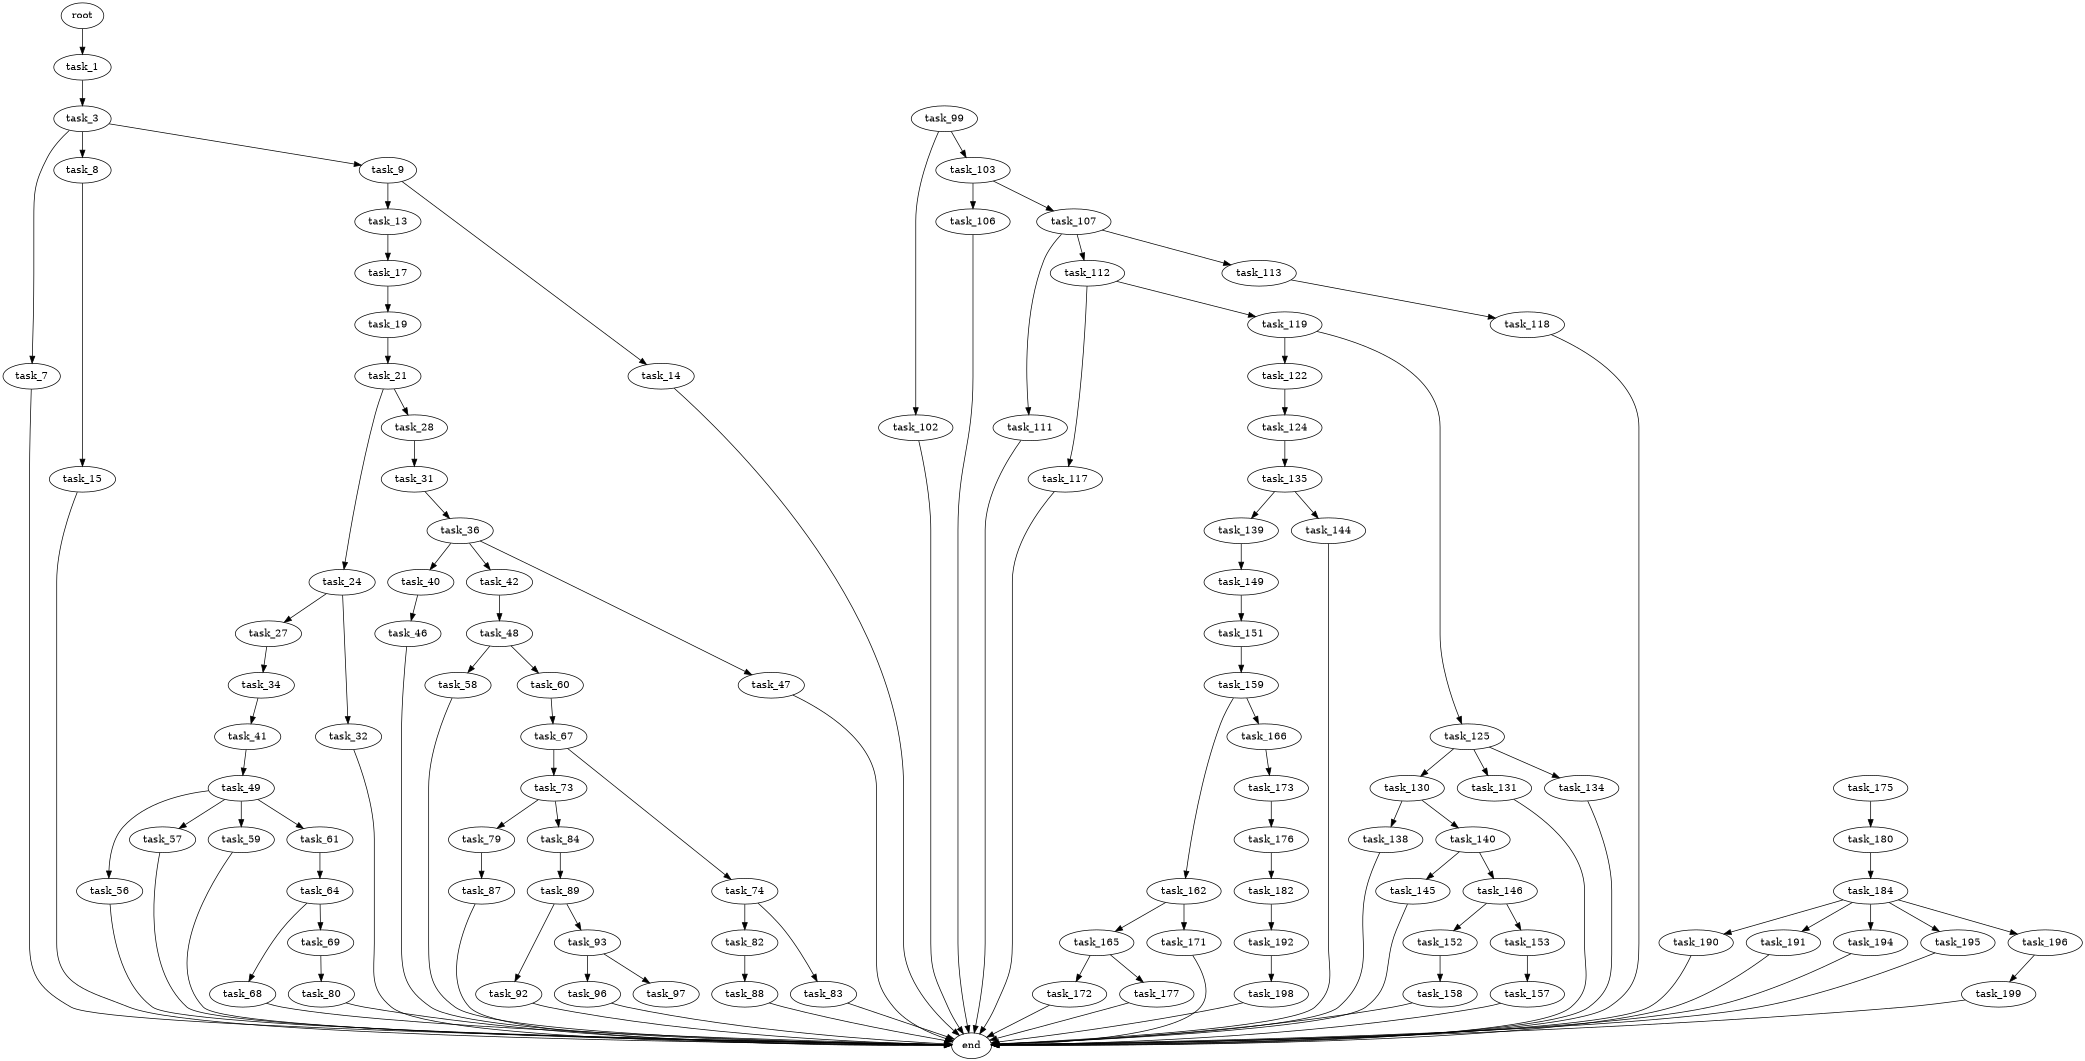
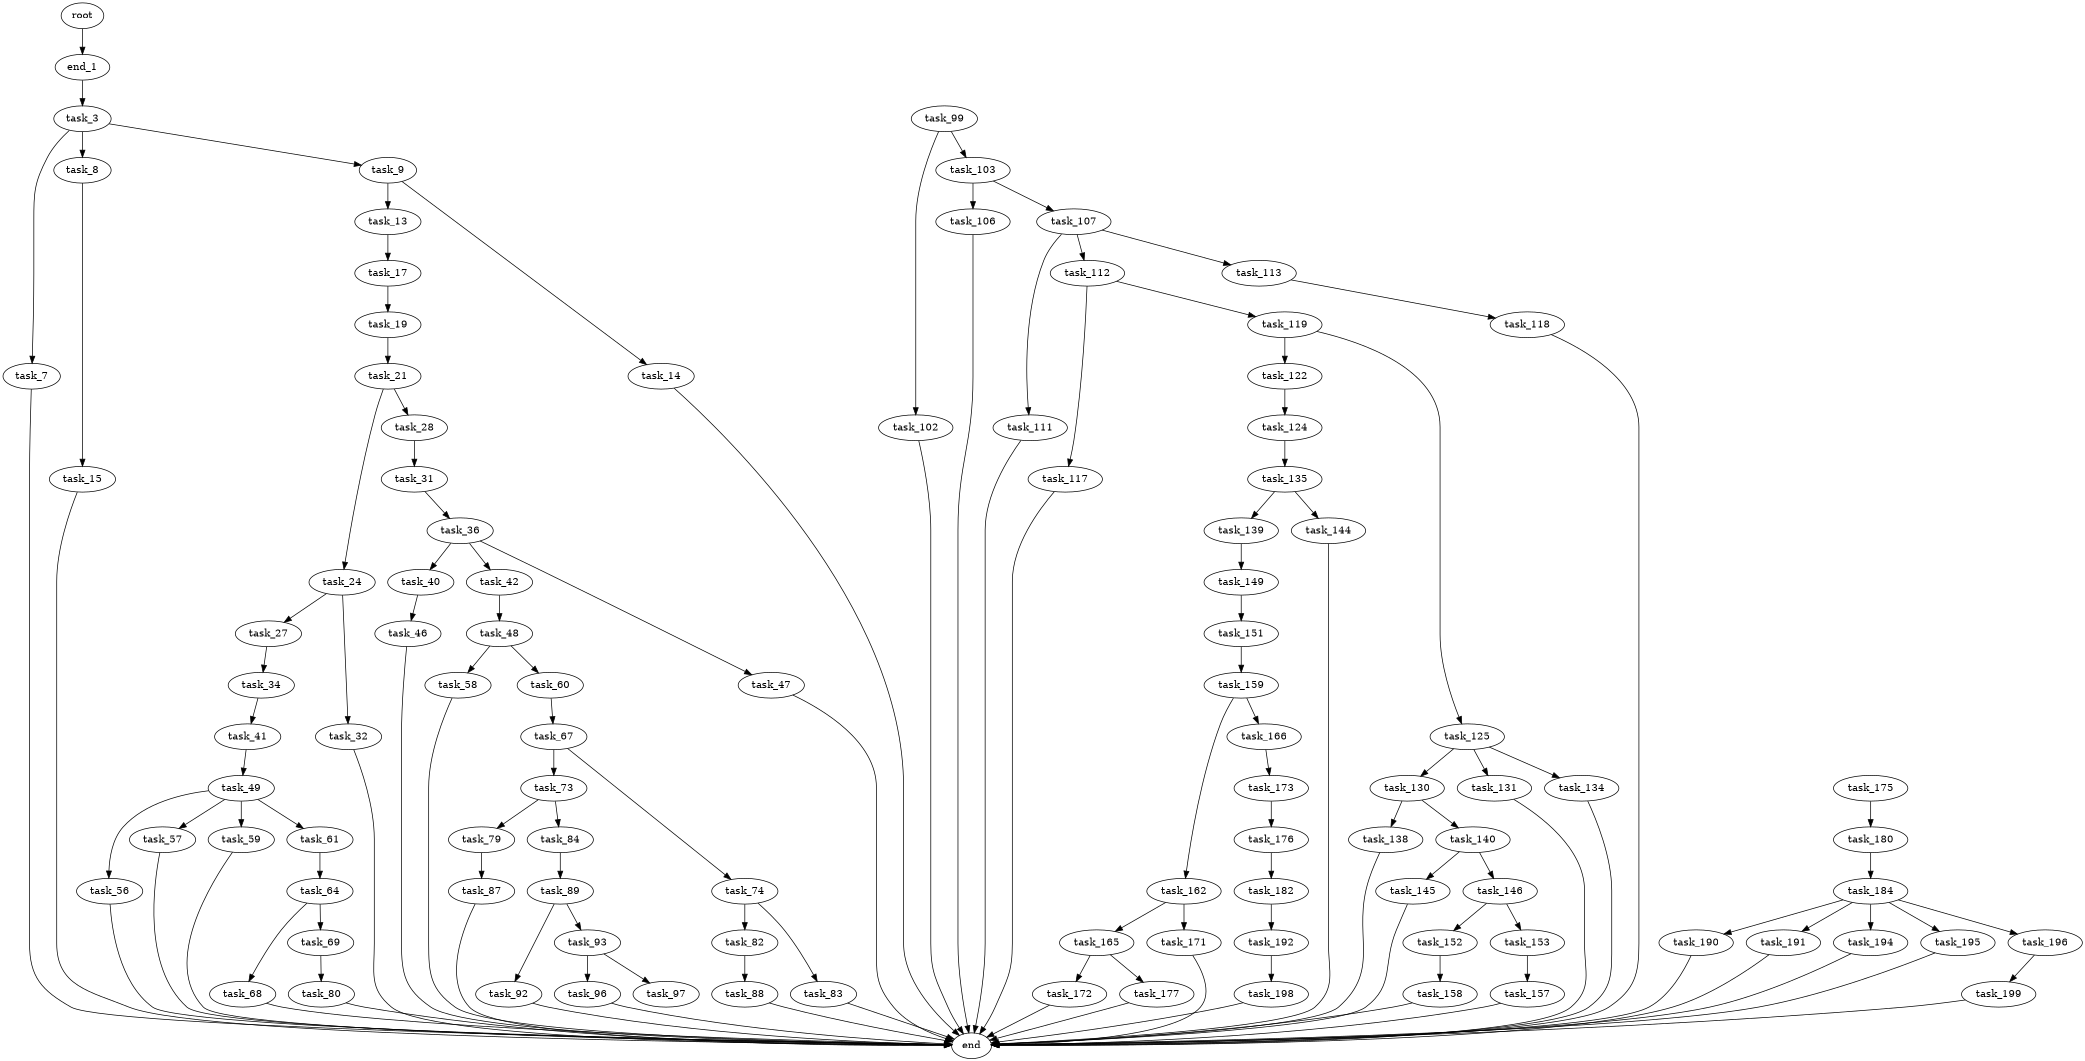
(82, 67) -> (82, 67)
